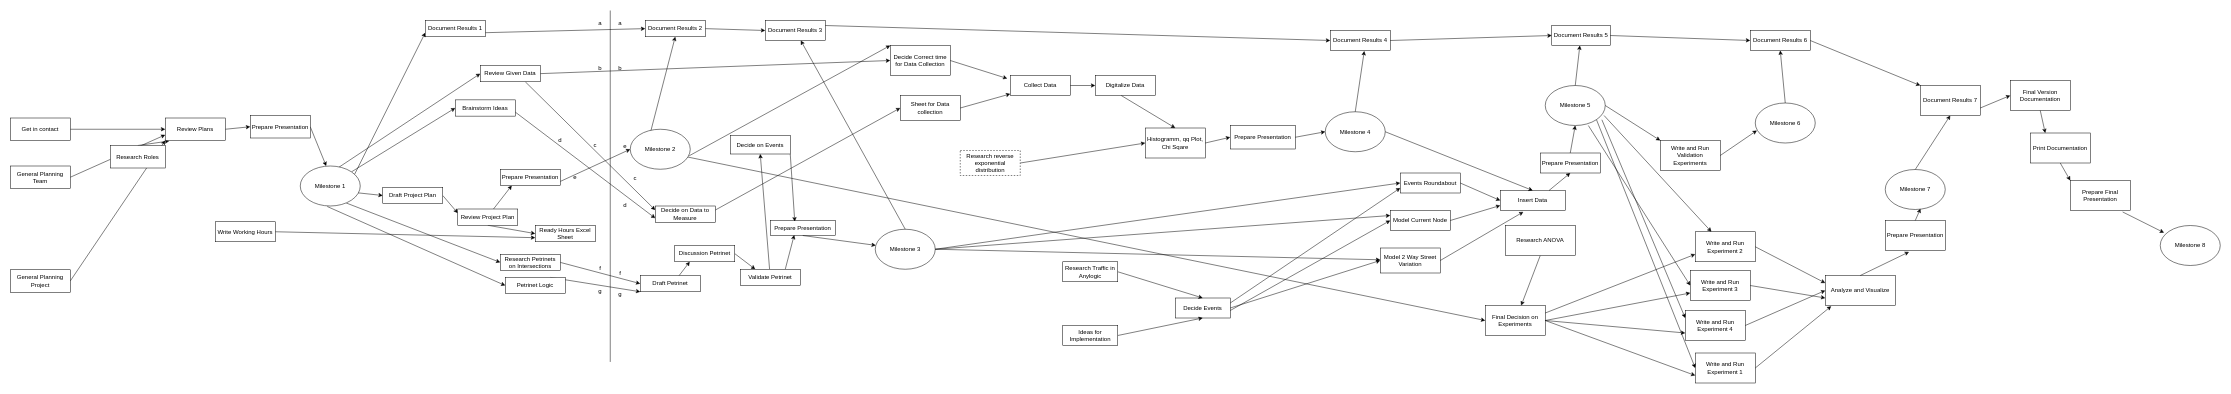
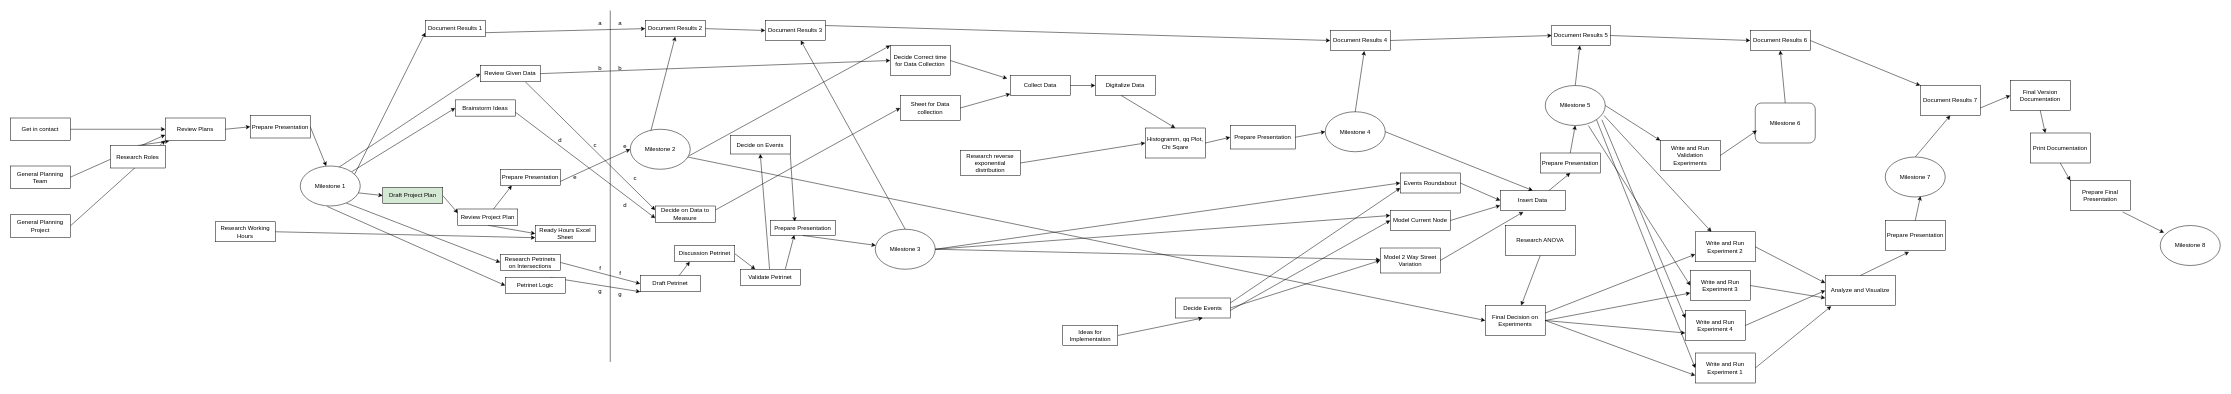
(1785, 123) -> (1785, 123)
(990, 163) -> (990, 163)
(1915, 189) -> (1915, 177)
(413, 195) -> (413, 195)
(245, 232) -> (245, 232)
(1090, 272) -> none
(40, 281) -> (40, 226)
(1158, 284) -> none
